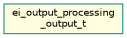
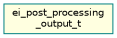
(63, 19) -> (58, 19)
